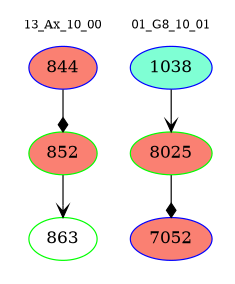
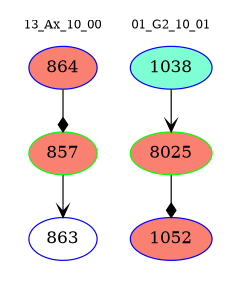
(171, 26) -> (171, 26)
(63, 68) -> (63, 68)
(63, 153) -> (63, 153)
(63, 239) -> (63, 239)
(171, 239) -> (171, 239)
